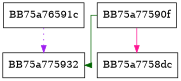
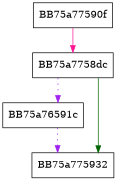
(91, 37) -> (98, 112)
none -> (58, 87)
